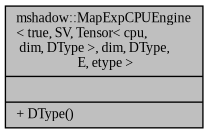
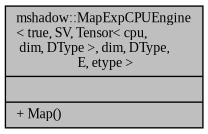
(45, 114) -> (39, 114)
